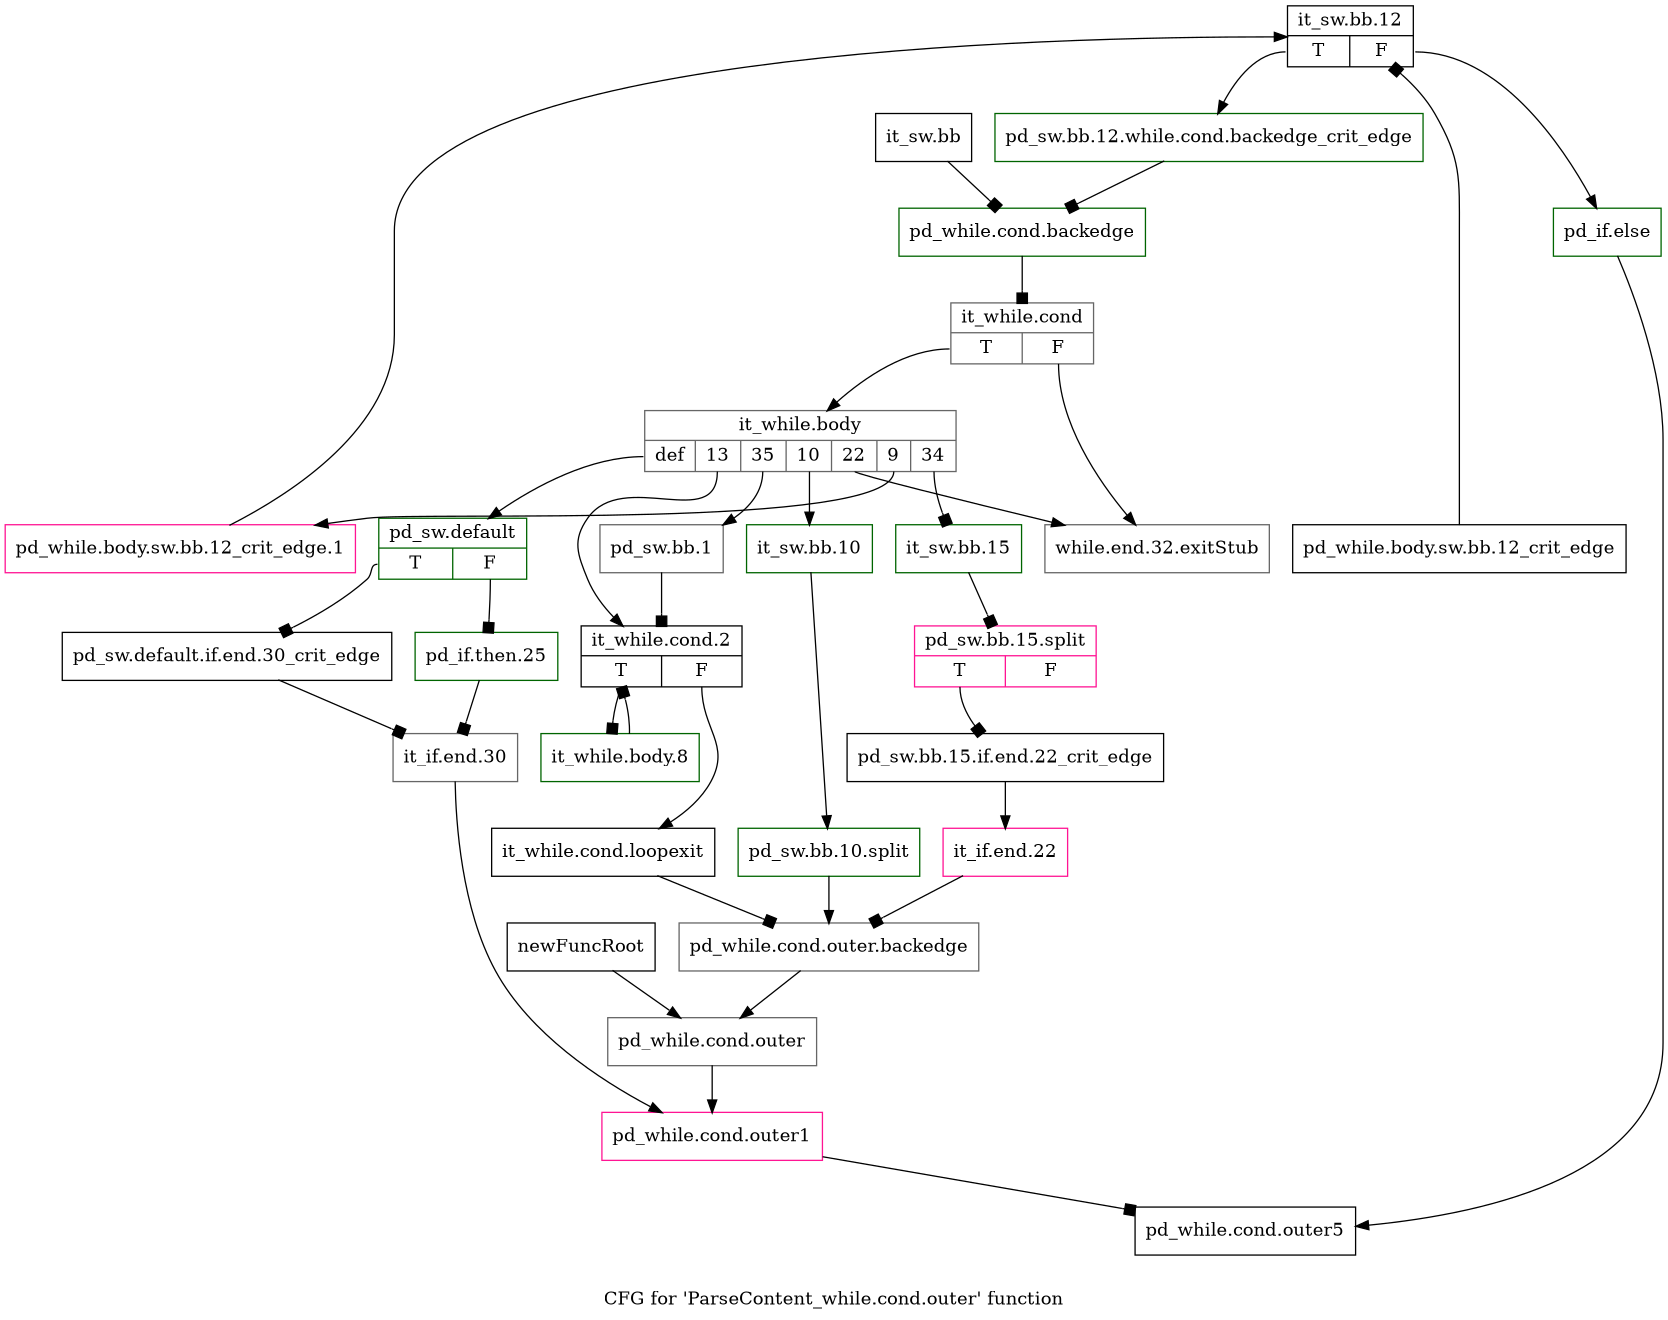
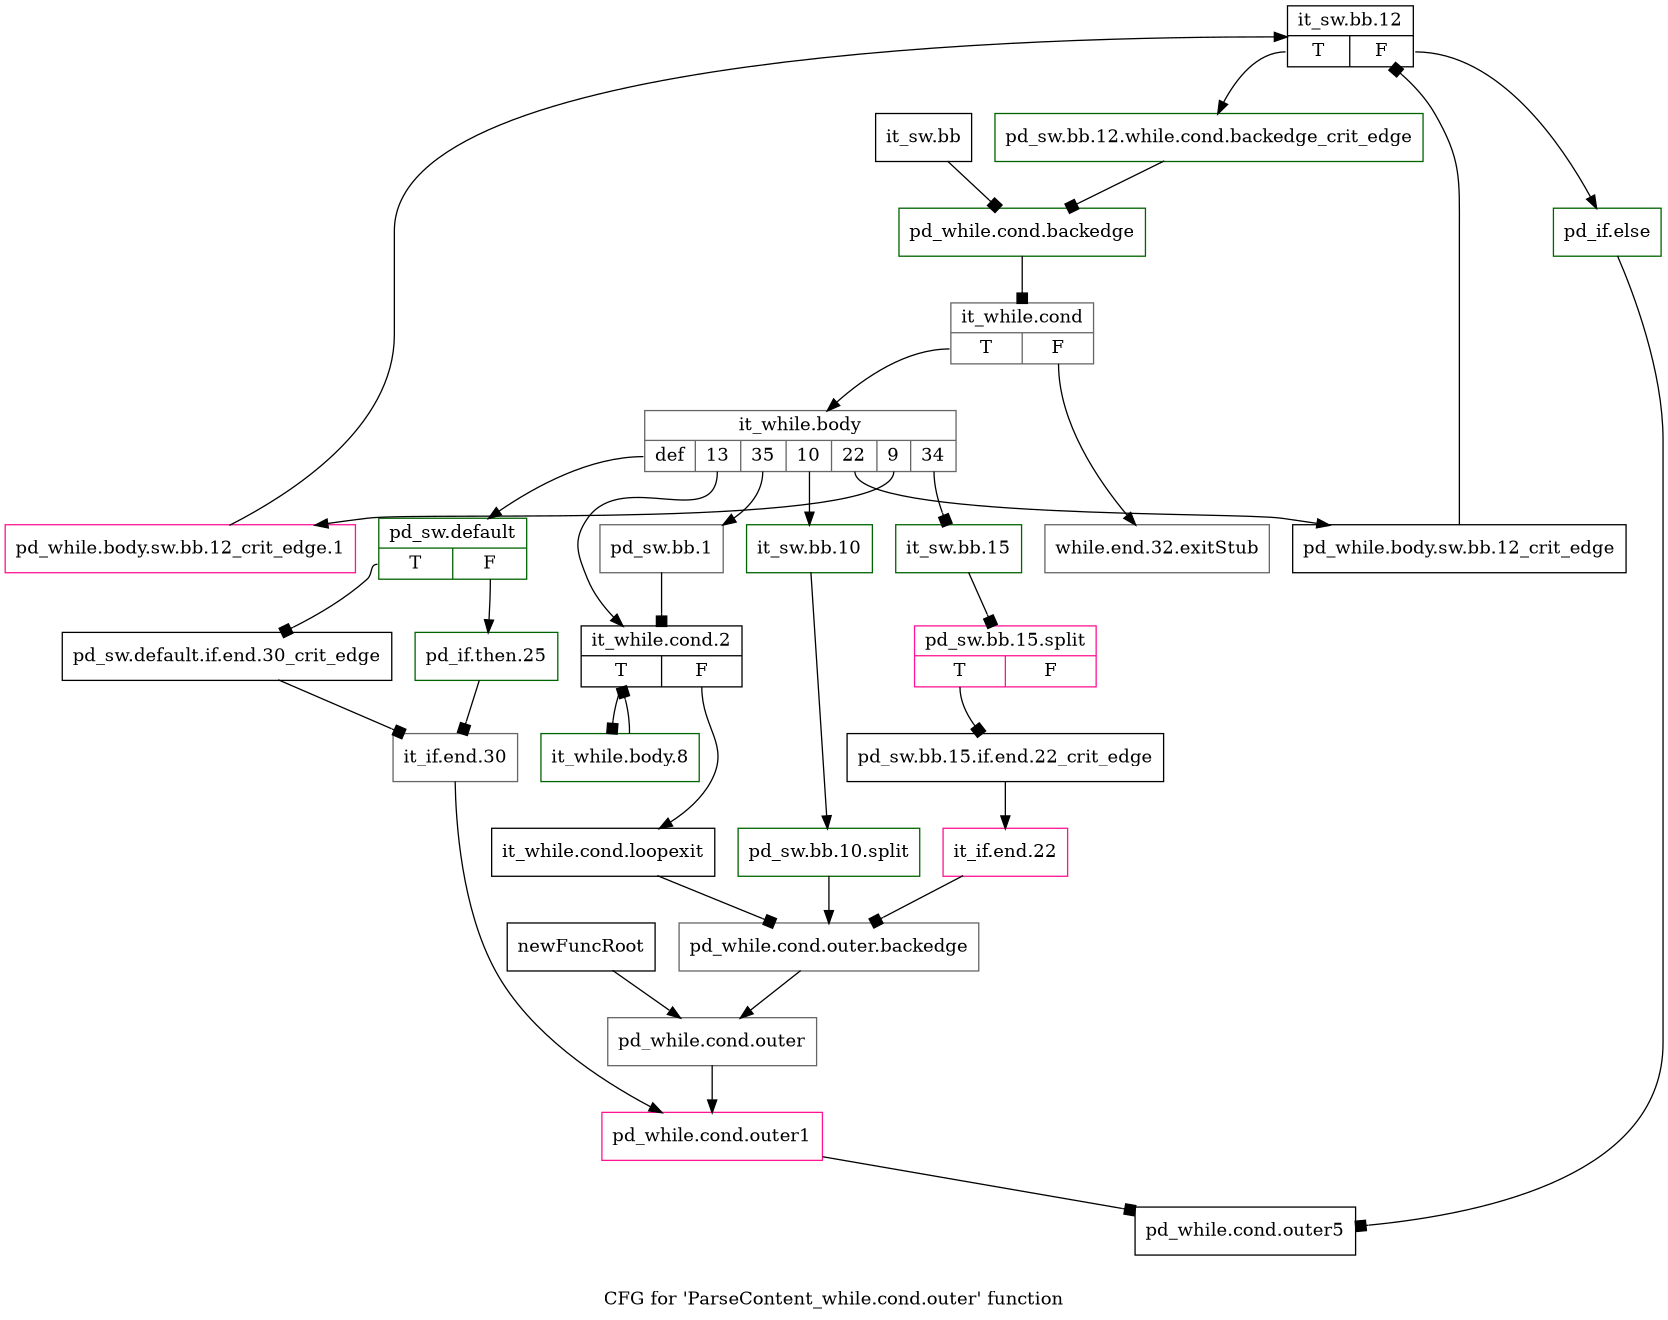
(953, 498) -> (1082, 512)
(490, 600) -> (490, 600)
(1663, 835) -> (1663, 835)
